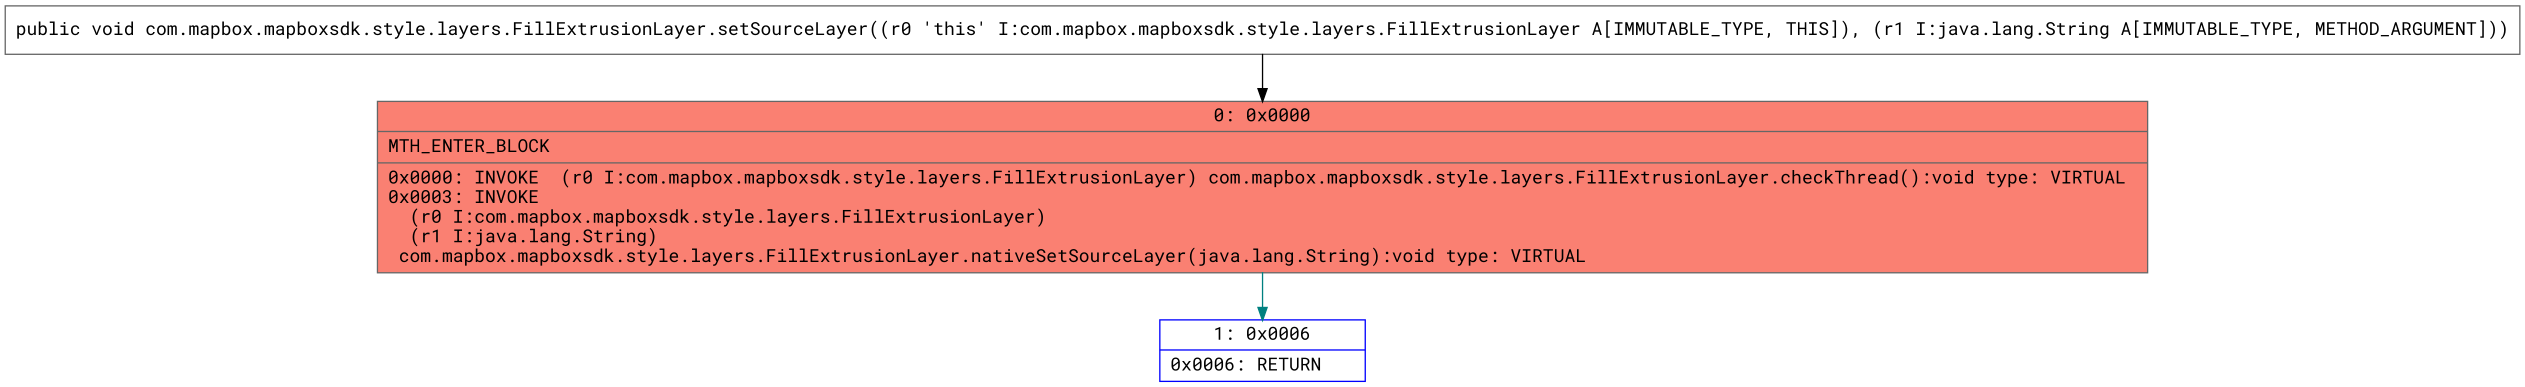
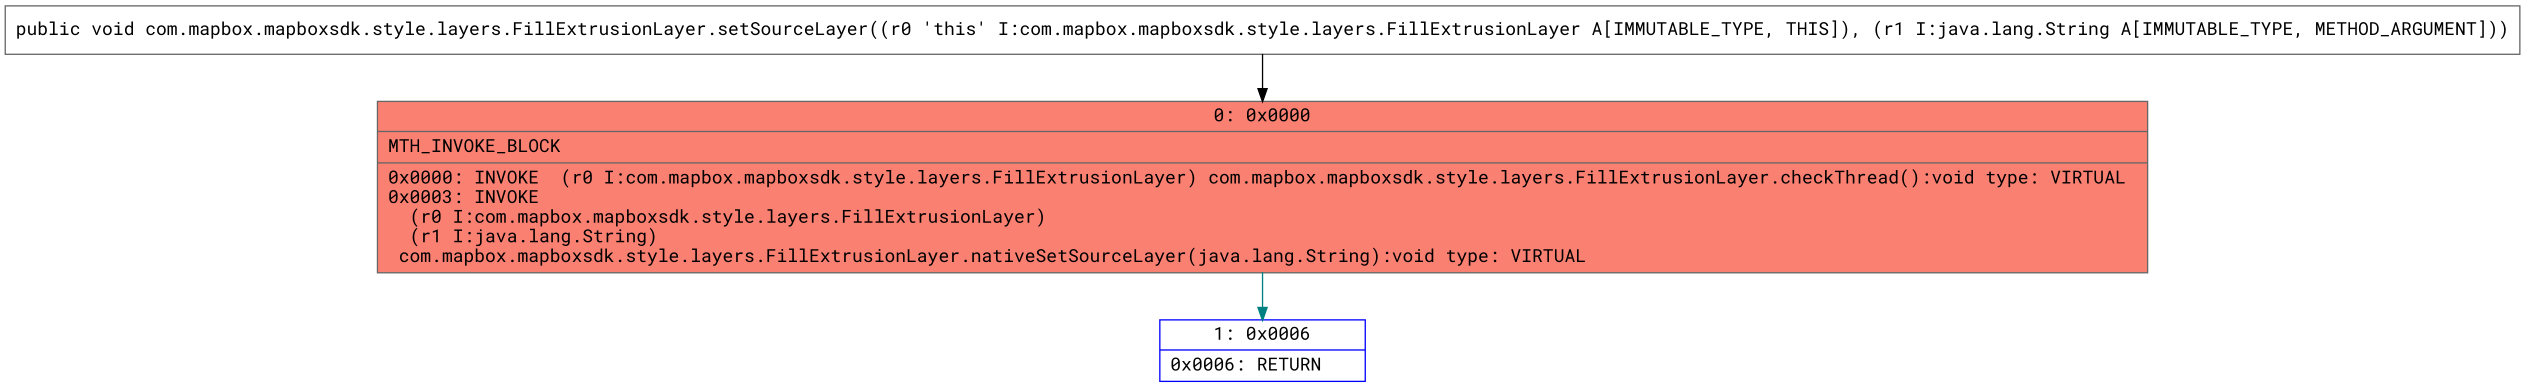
(469, 147) -> (475, 147)
